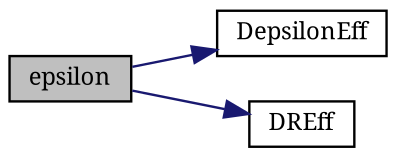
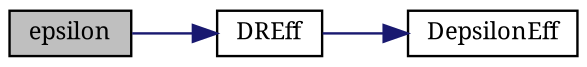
(162, 61) -> (353, 33)
